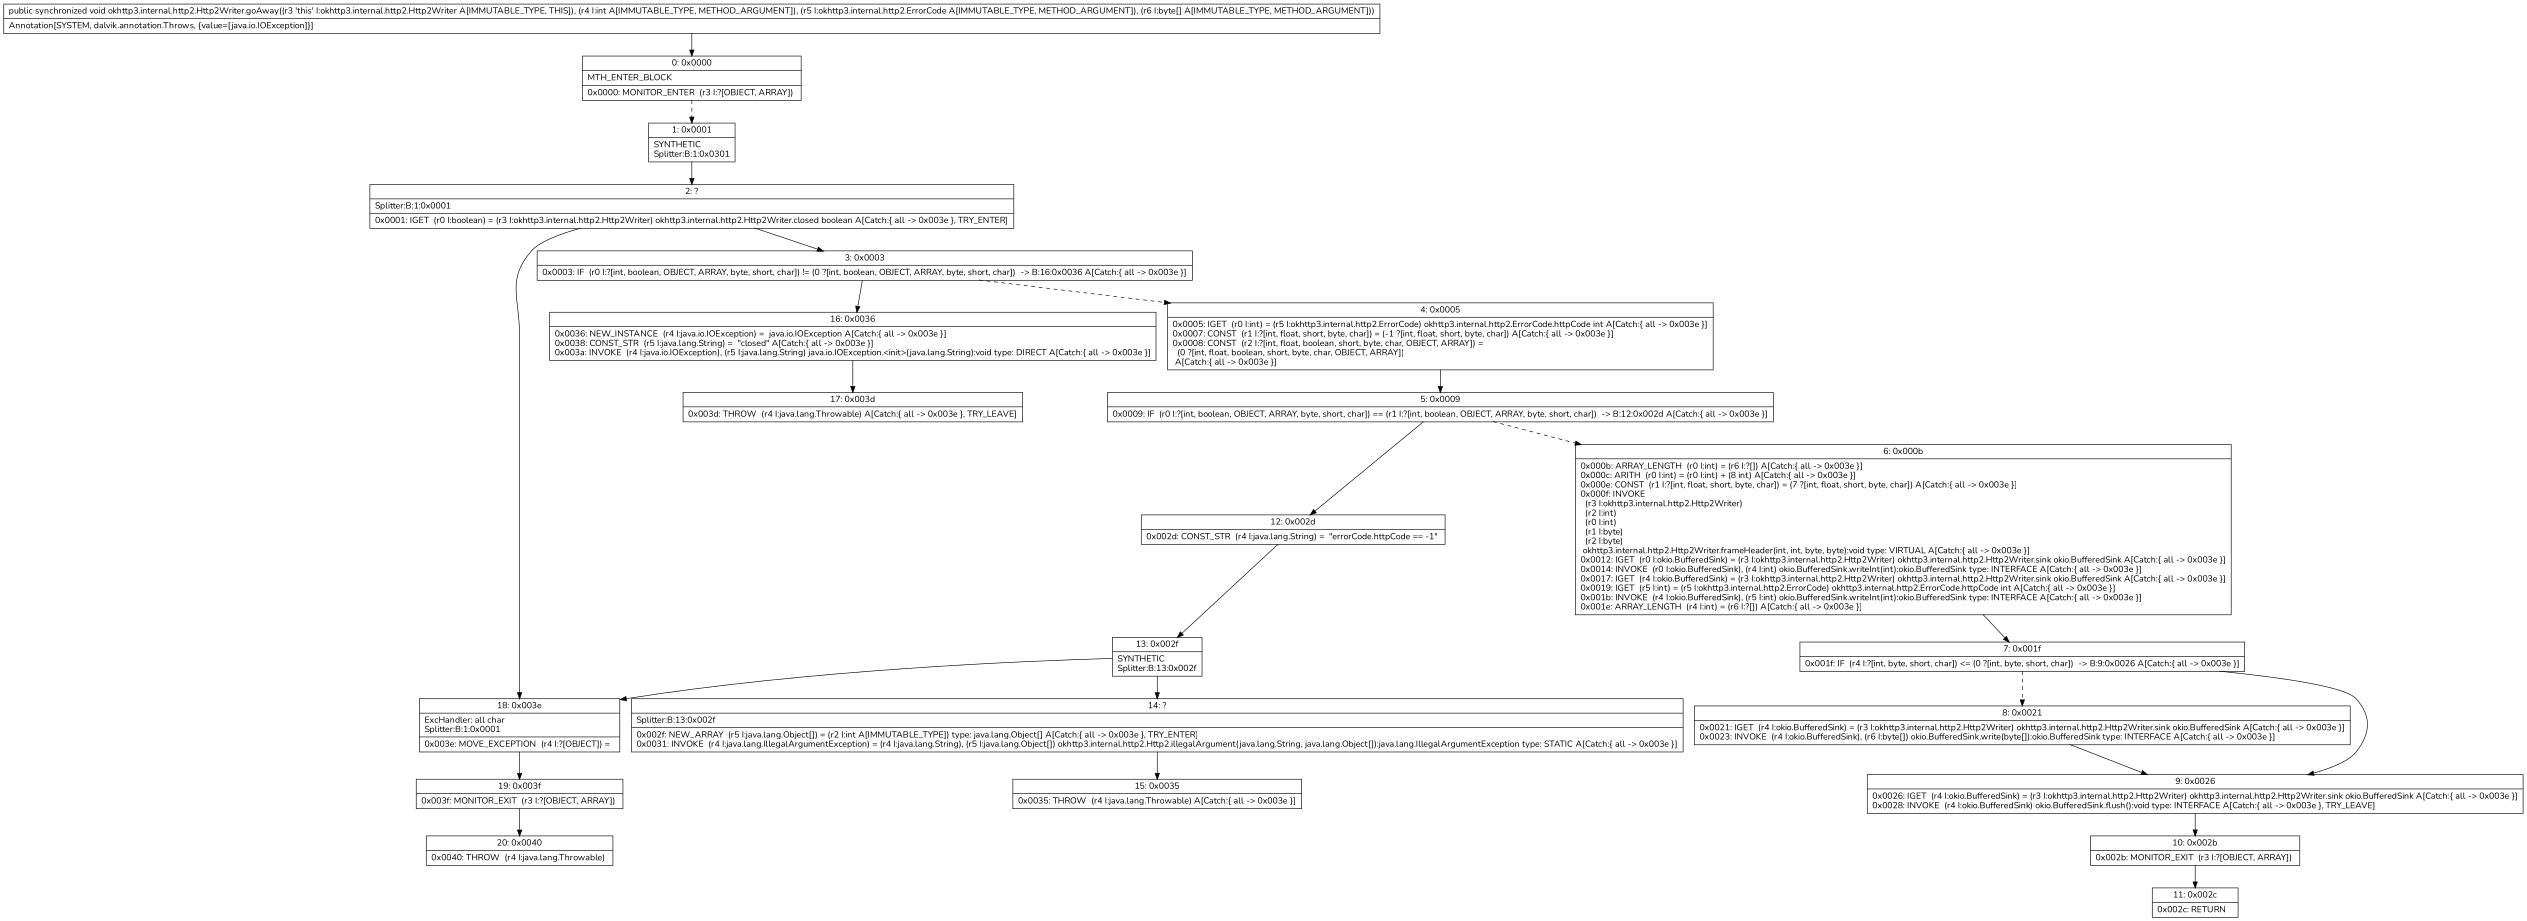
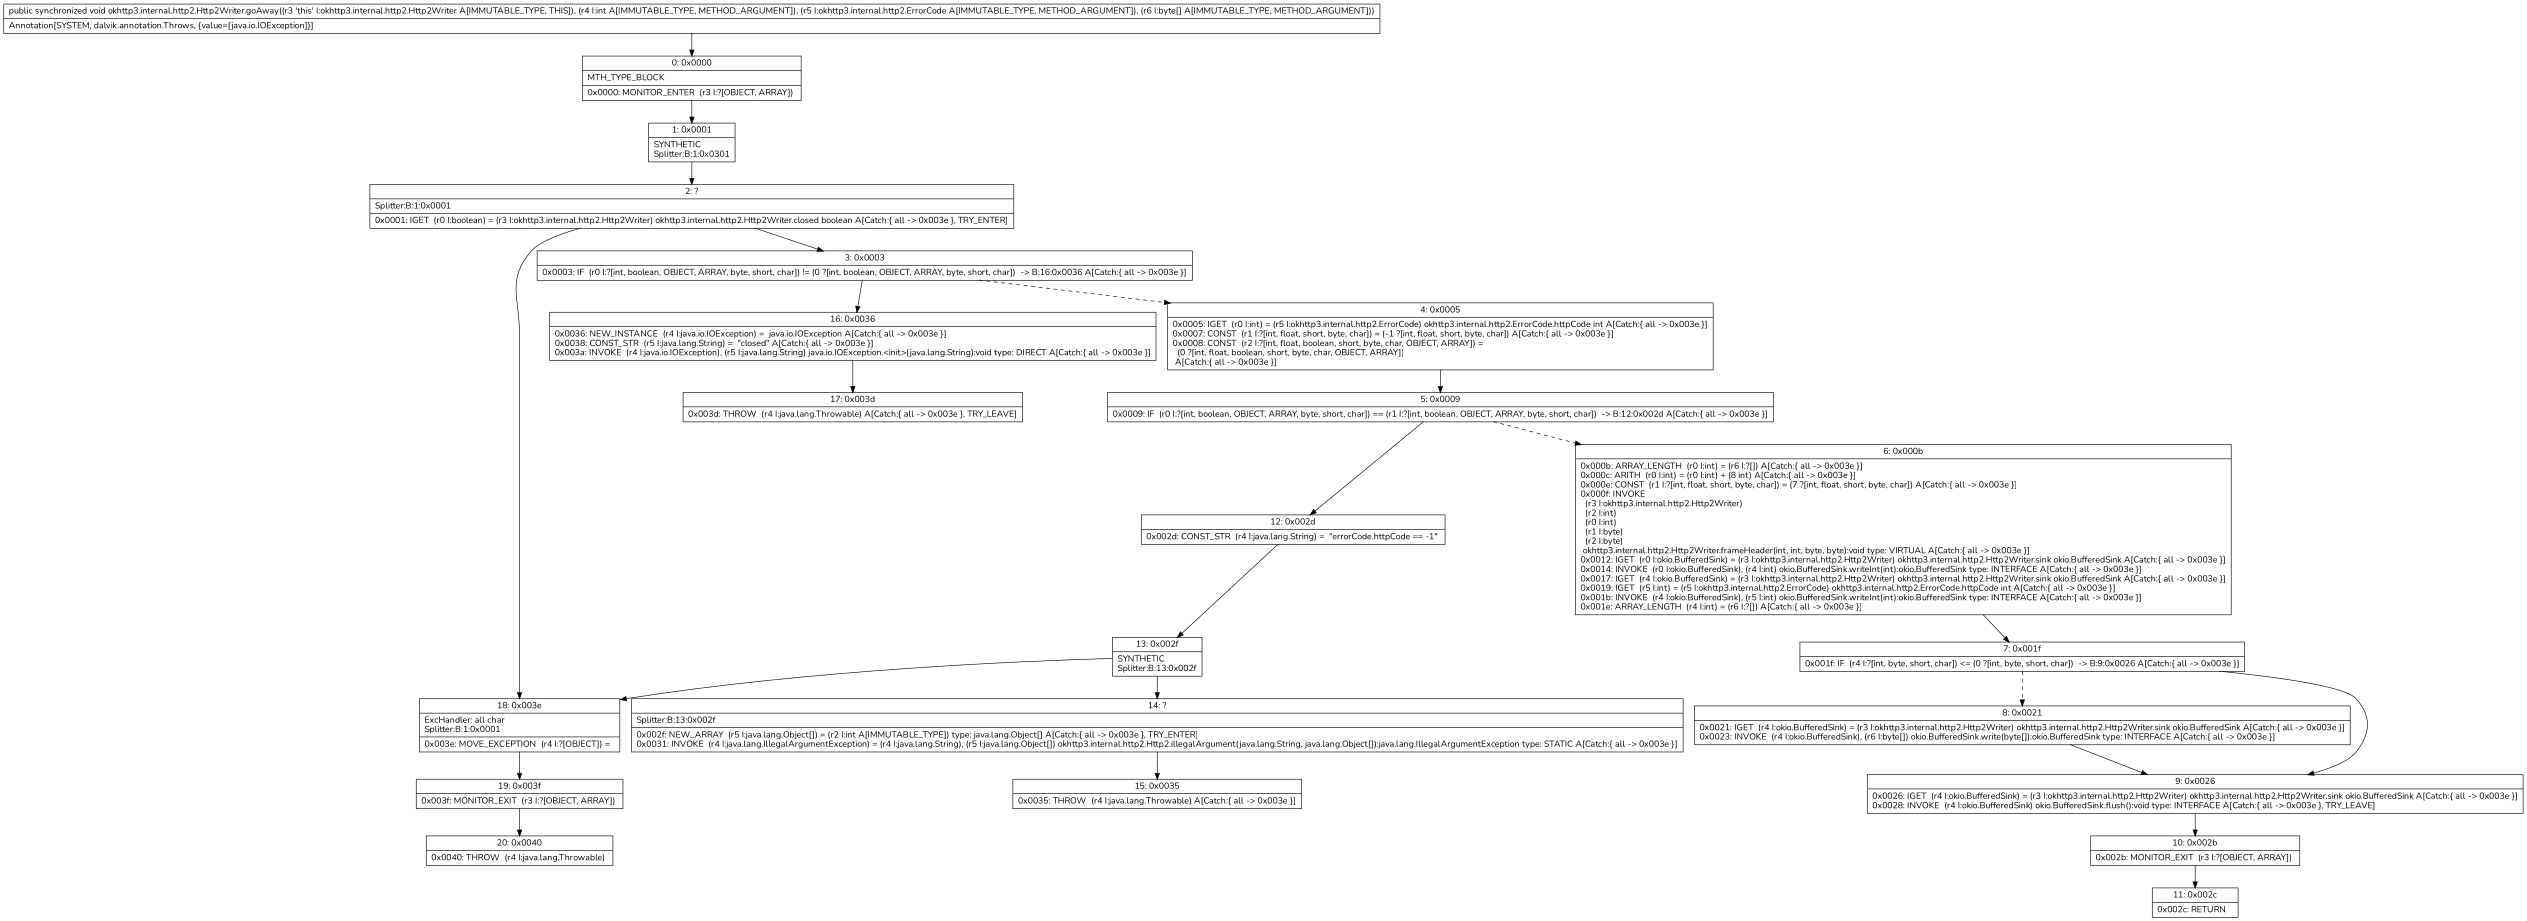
(630, 78) -> (626, 78)
(692, 109) -> (692, 109)
